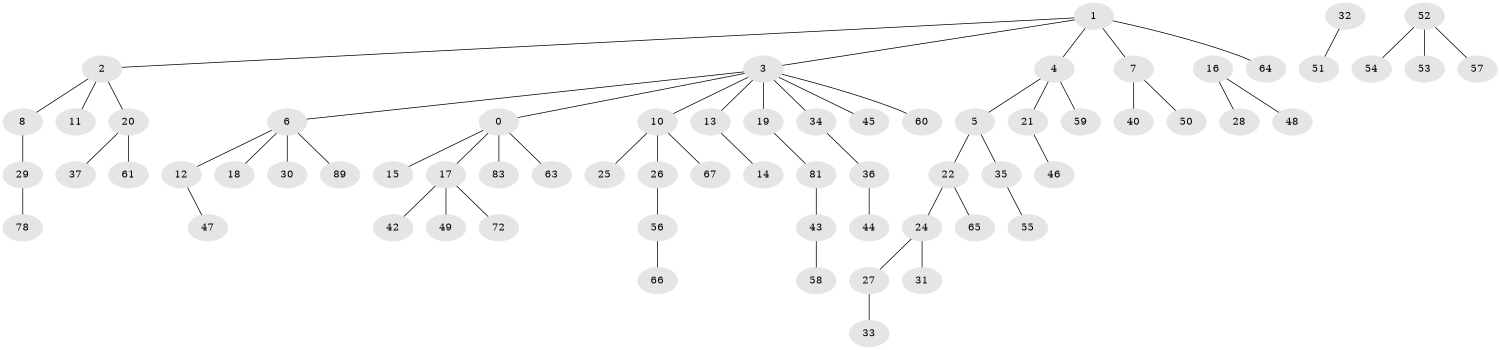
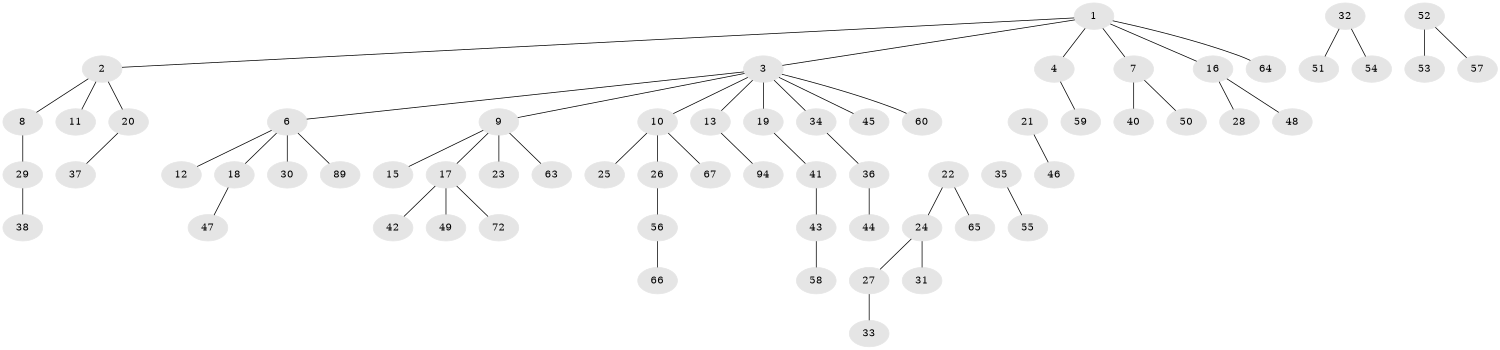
none -> (1154, 43)
(1398, 43) -> (1359, 43)
(1041, 96) -> none
(499, 122) -> (499, 122)
(975, 122) -> none
(129, 175) -> none
(499, 175) -> (499, 175)
(763, 175) -> (763, 175)
(816, 175) -> (816, 175)
(195, 201) -> (221, 201)
(23, 228) -> (23, 228)
